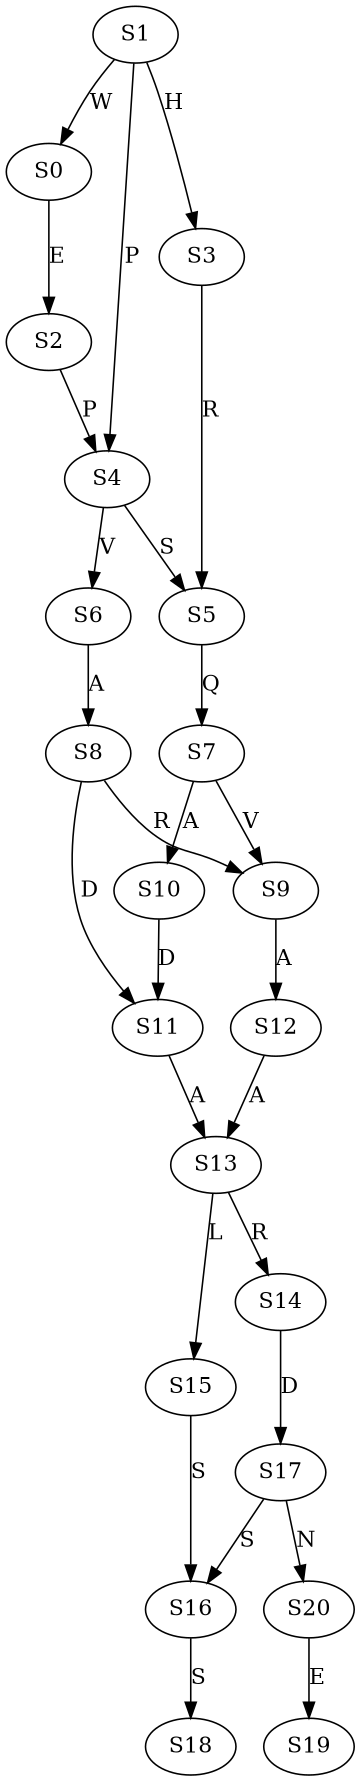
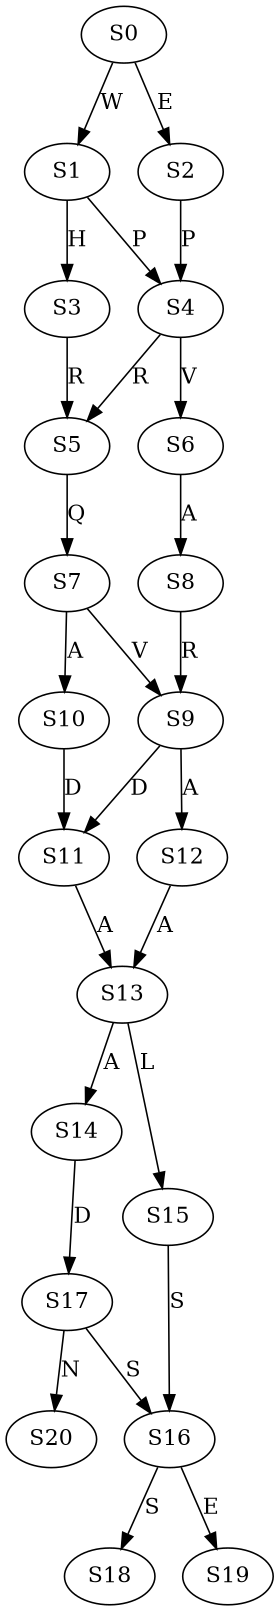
(89, 93) -> (99, 96)
(167, 548) -> (140, 378)
(75, 893) -> (128, 783)
(259, 1234) -> (111, 1063)
(309, 1670) -> (196, 1501)
